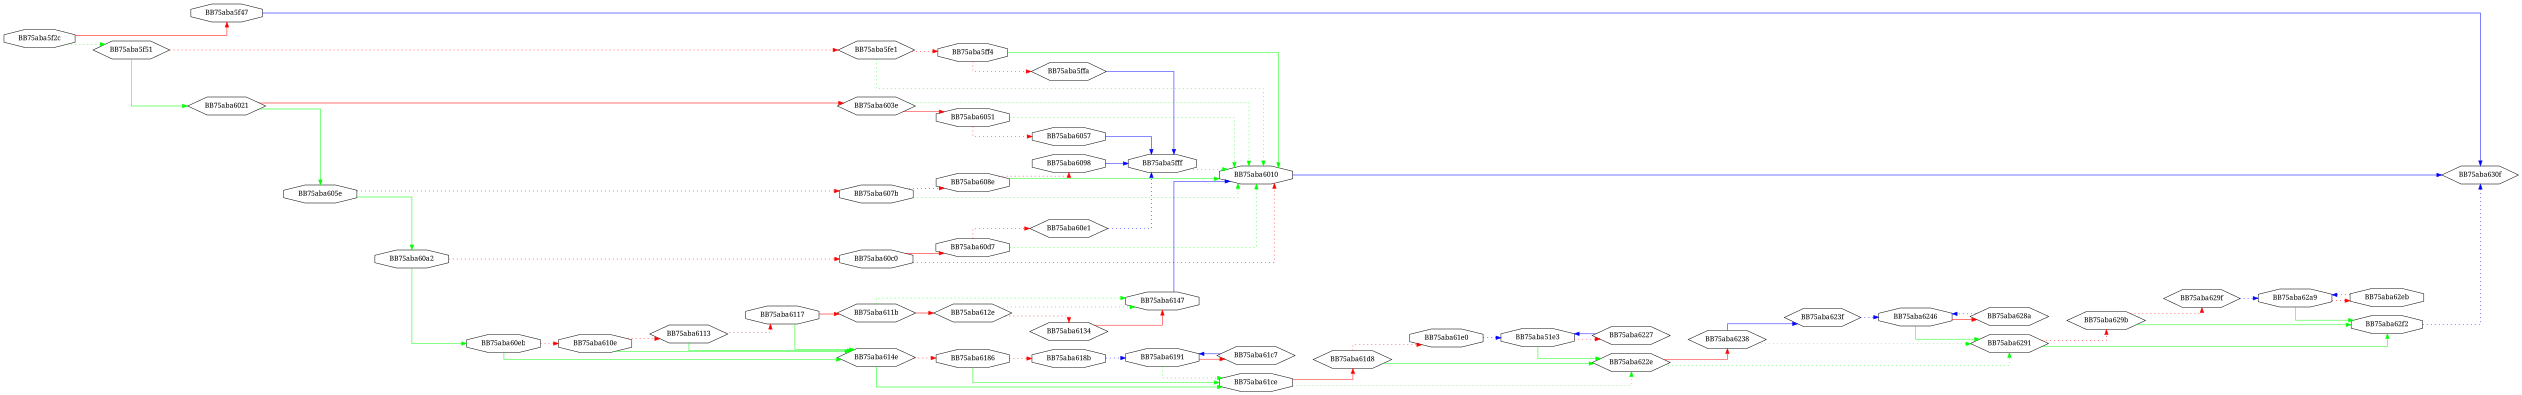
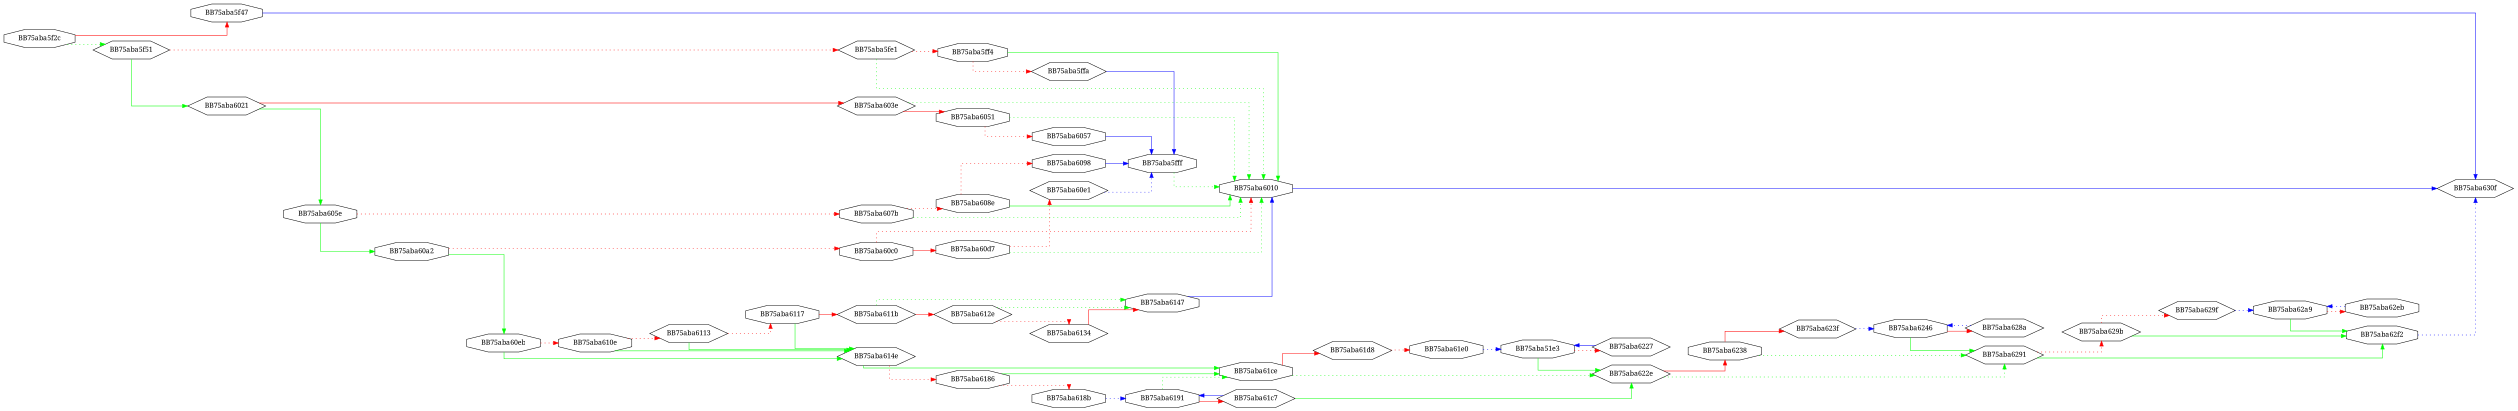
(1757, 324) -> (1747, 331)
(1727, 340) -> (1725, 351)
(1486, 364) -> (1469, 398)
